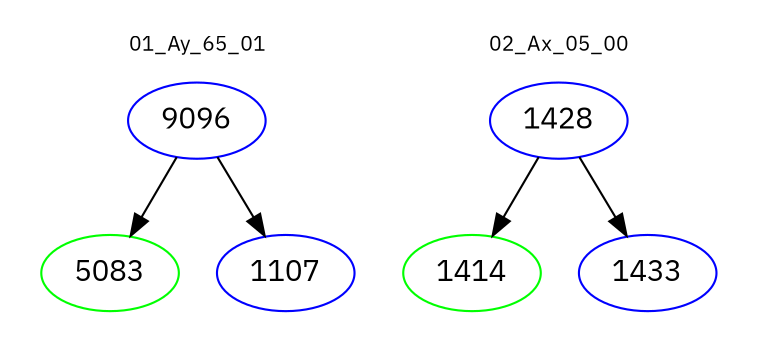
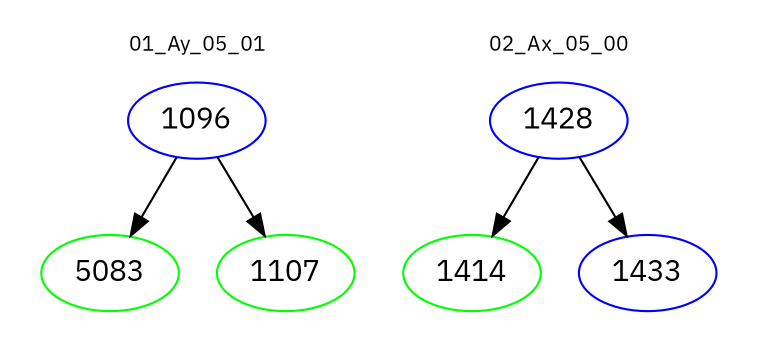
(198, 46) -> (198, 46)
(197, 121) -> (197, 121)
(286, 273) -> (286, 273)
